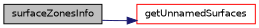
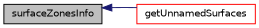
(115, 21) -> (124, 8)
